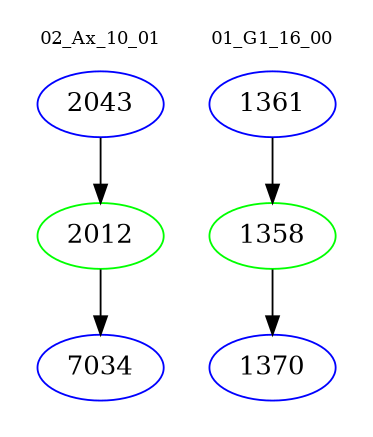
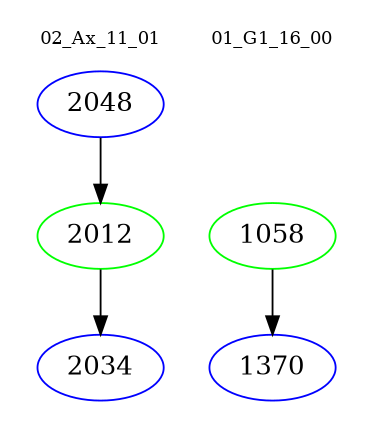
(101, 39) -> (101, 39)
(101, 104) -> (101, 104)
(273, 104) -> none
(273, 236) -> (273, 236)
(101, 368) -> (101, 368)
